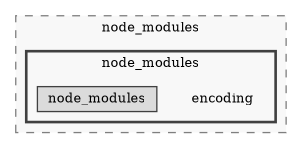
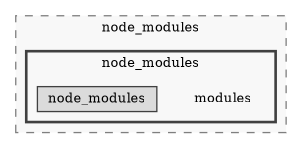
(223, 99) -> (223, 99)
